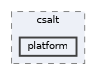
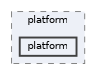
(48, 21) -> (48, 21)
